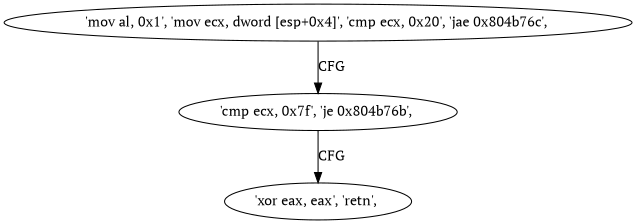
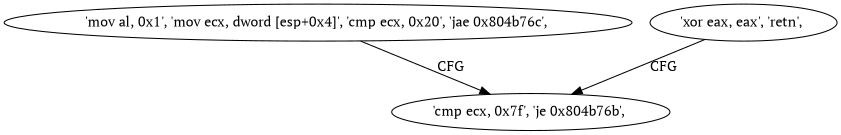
(318, 152) -> (643, 65)
